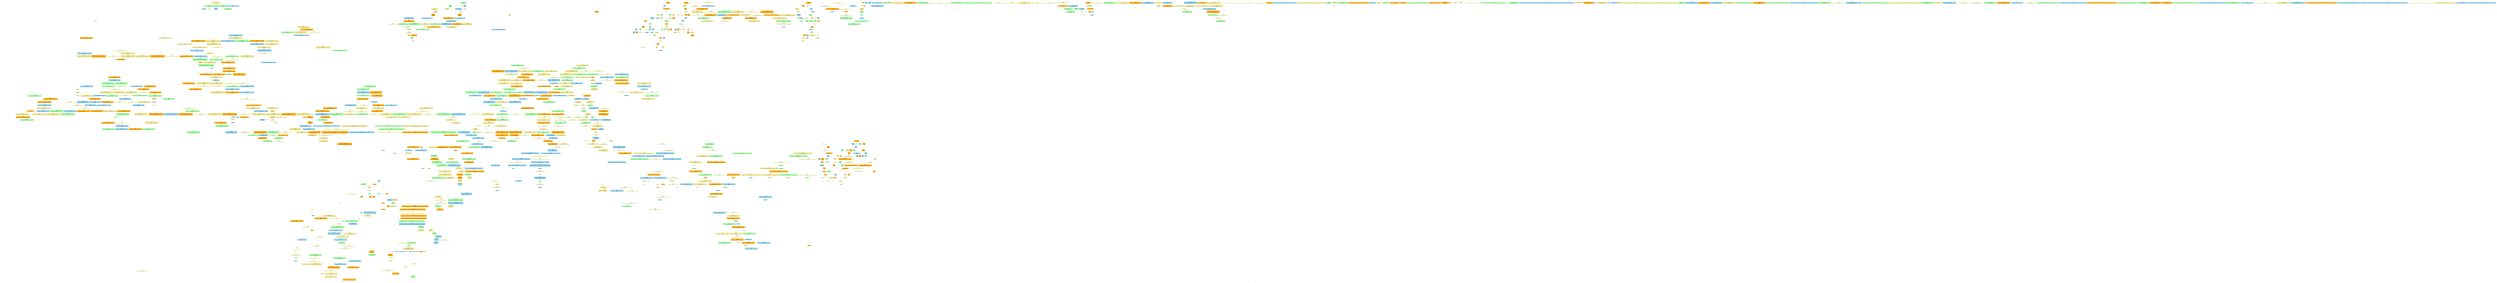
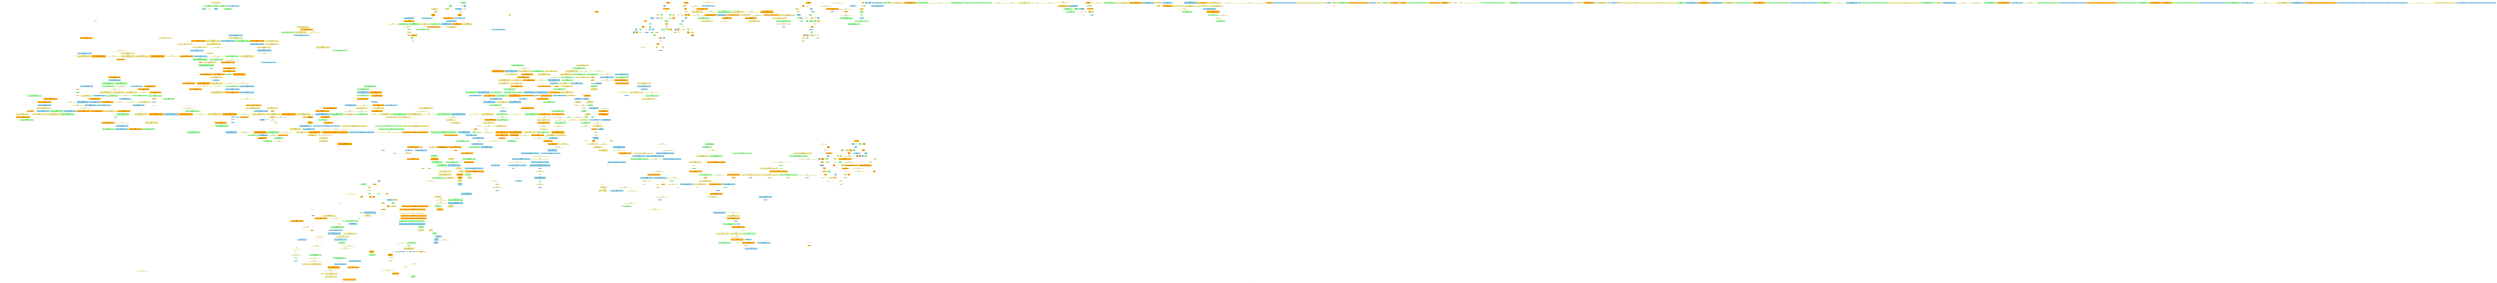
(204, 83) -> (204, 83)
(551, 135) -> (551, 135)
(781, 168) -> (781, 168)
